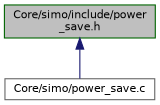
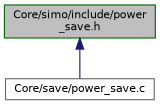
(80, 89) -> (80, 89)
